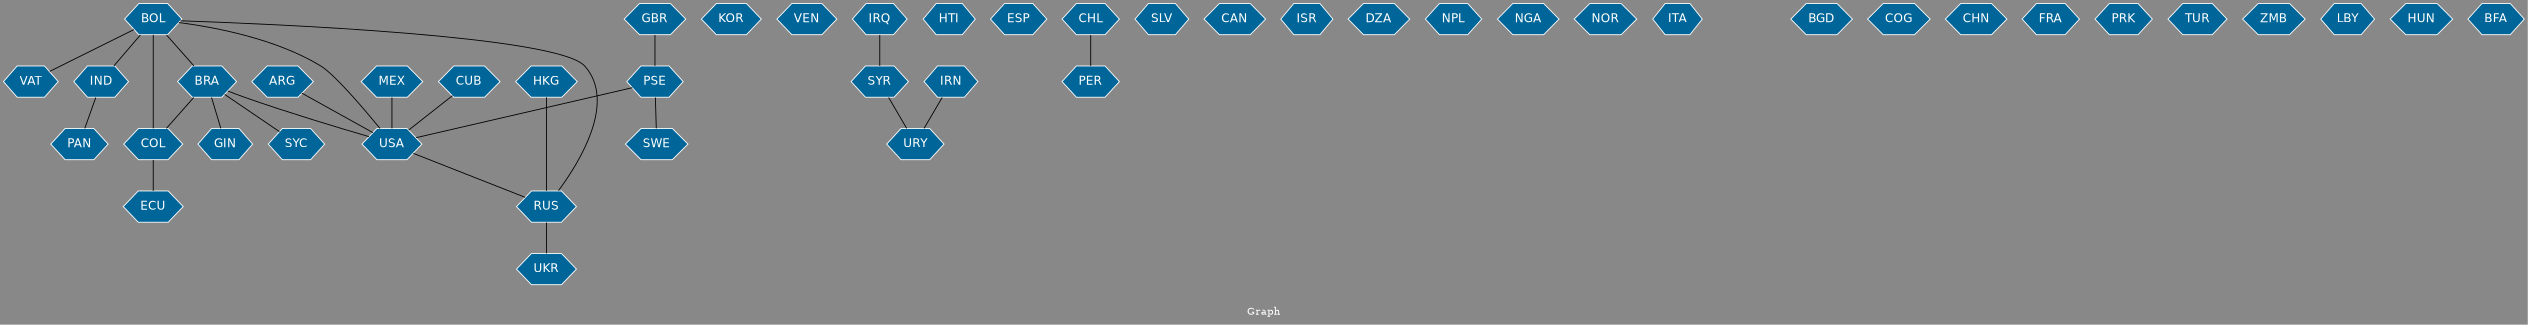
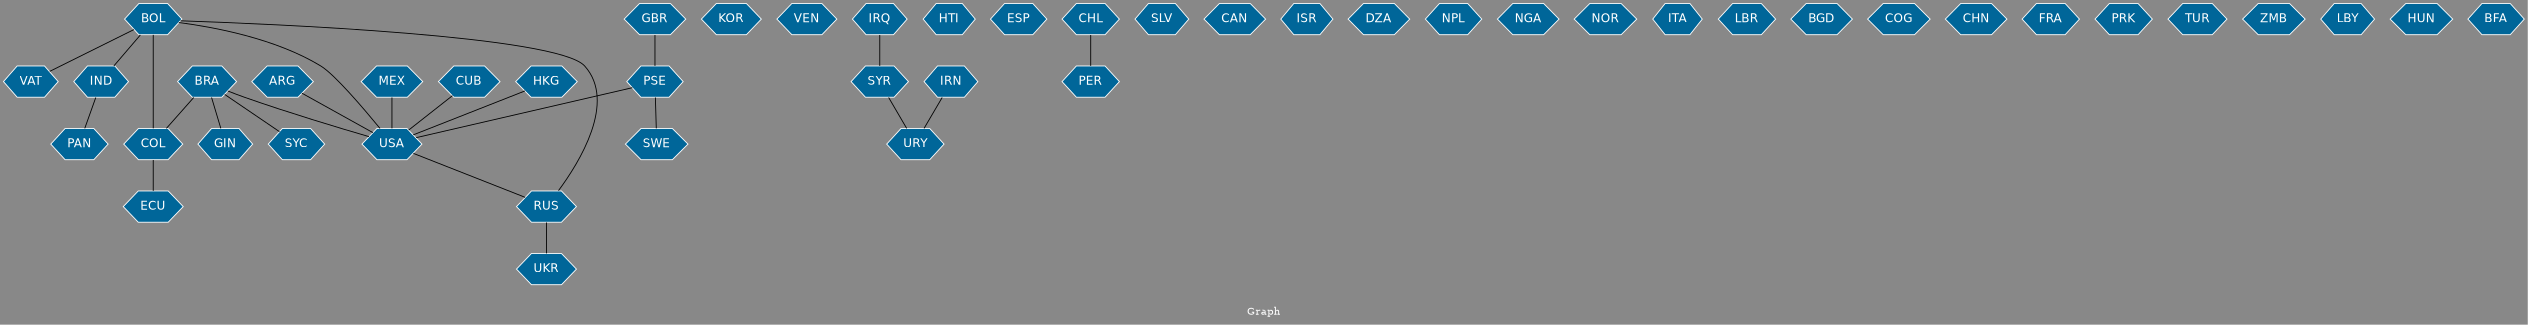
none -> (1747, 19)
(180, 50) -> none
(546, 144) -> (469, 113)
